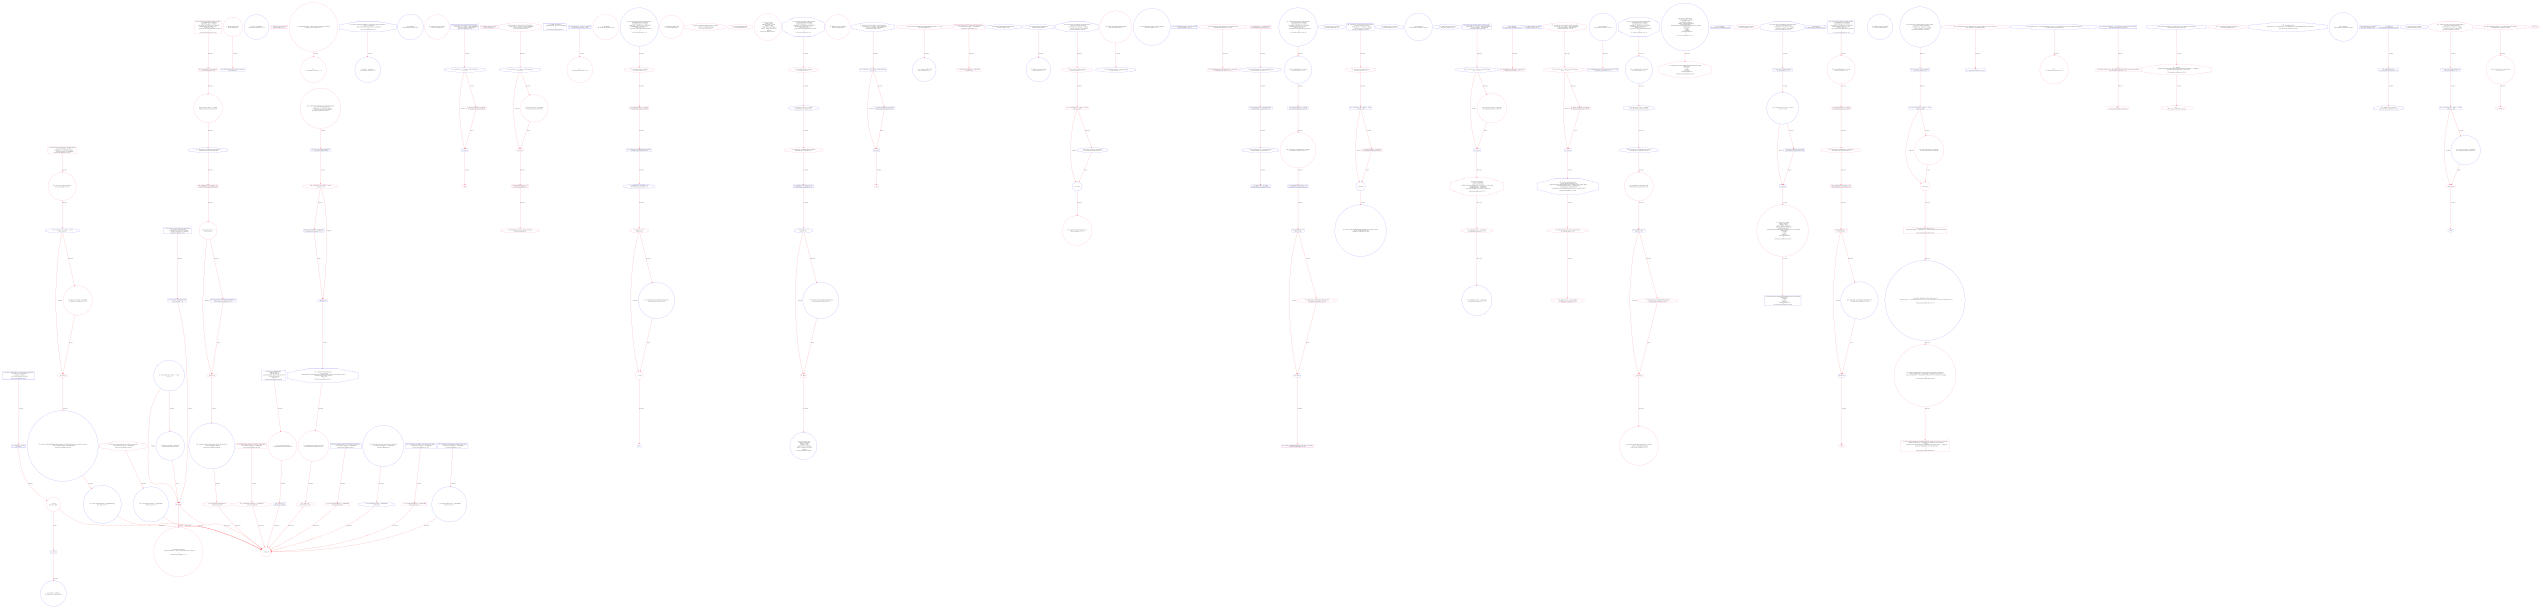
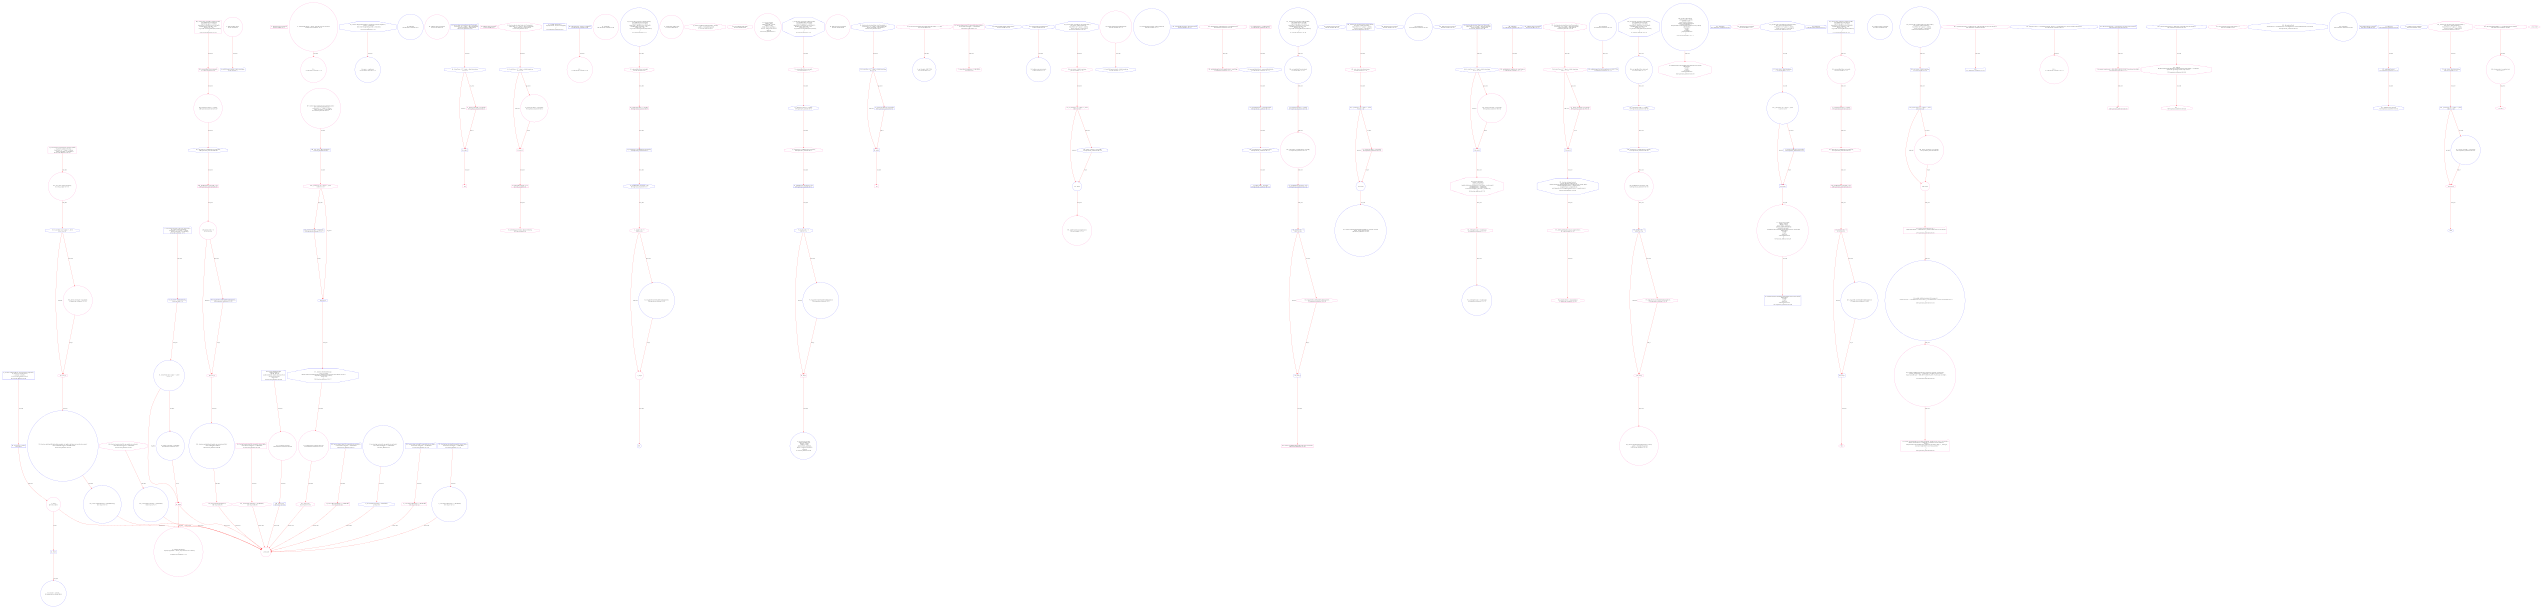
(256, 27) -> none
(188, 402) -> (174, 331)
